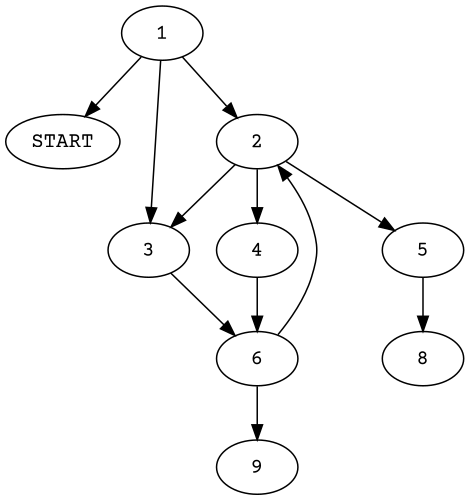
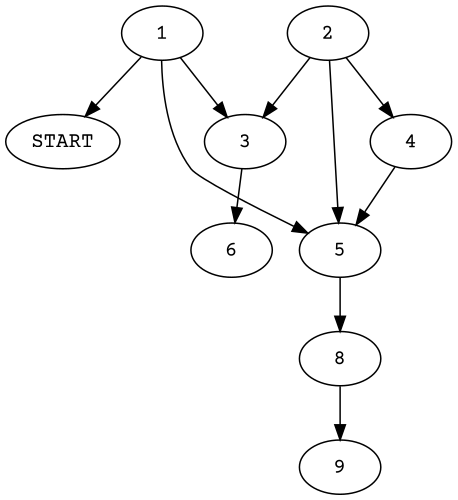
(205, 82) -> (193, 170)
(316, 258) -> none
(257, 297) -> (380, 189)
(257, 406) -> (340, 406)
